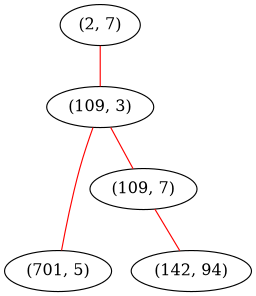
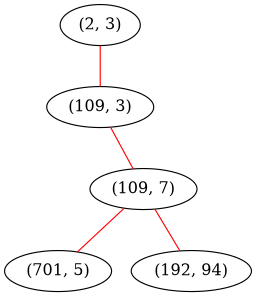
(100, 25) -> (100, 25)
(75, 188) -> (101, 230)
(191, 271) -> (191, 271)
